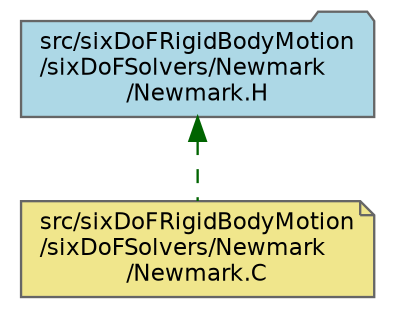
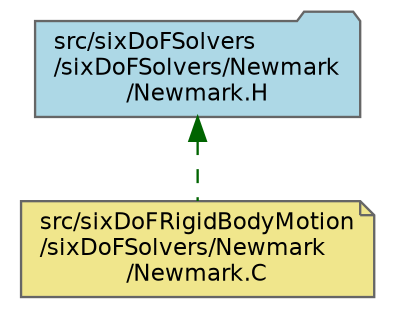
(198, 69) -> (198, 69)
